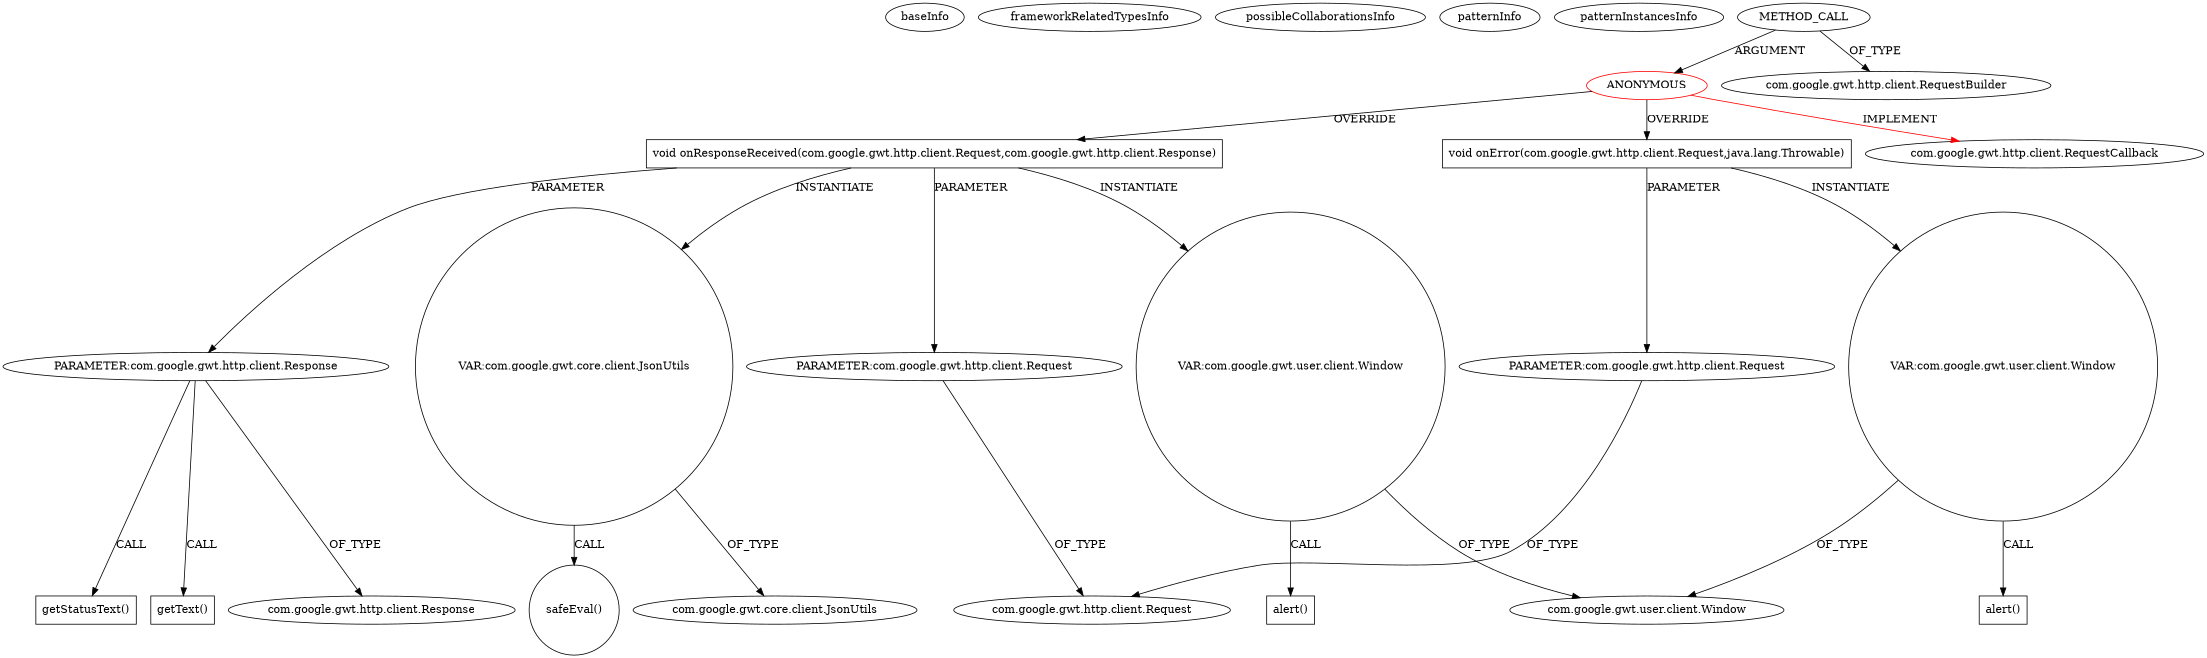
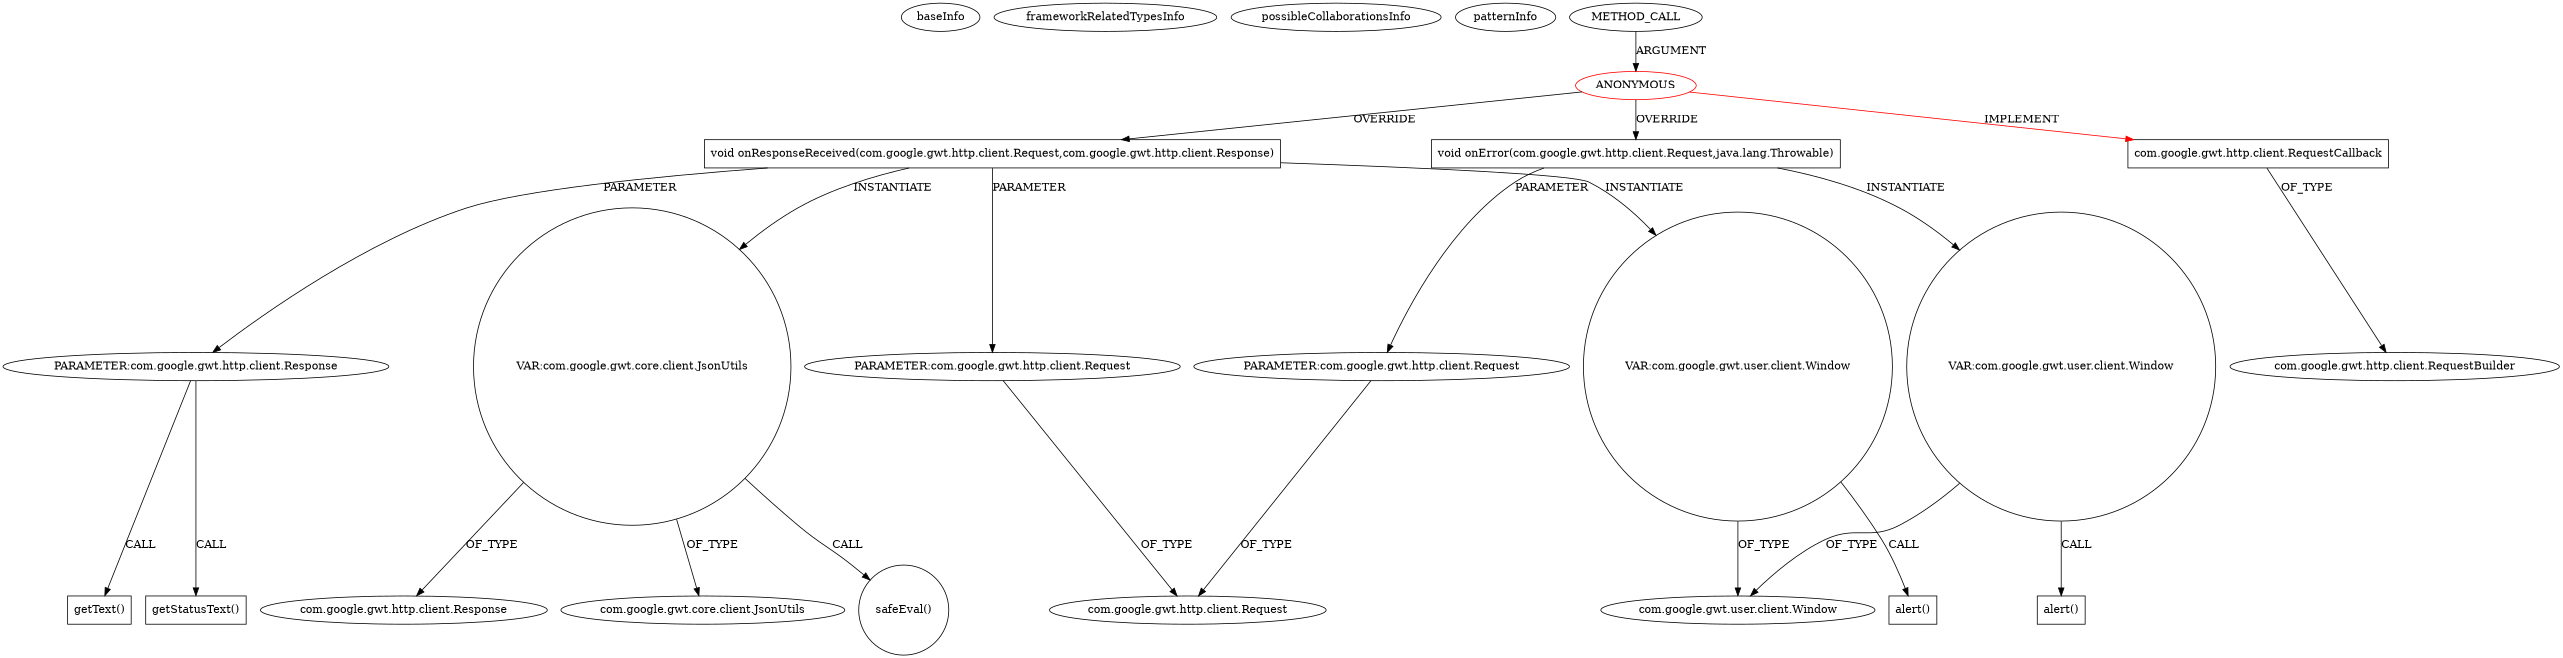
(1639, 17) -> none
(1842, 49) -> (2324, 257)
(2035, 154) -> (2258, 154)
(281, 485) -> (473, 536)
